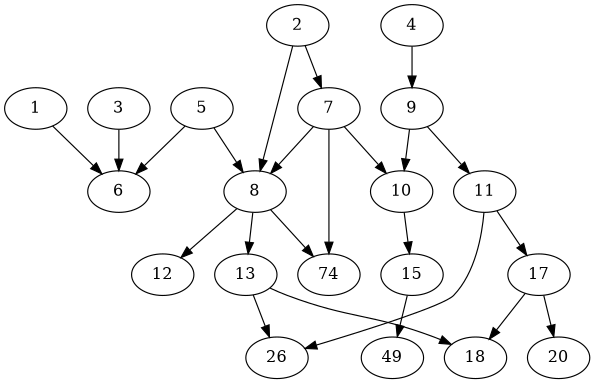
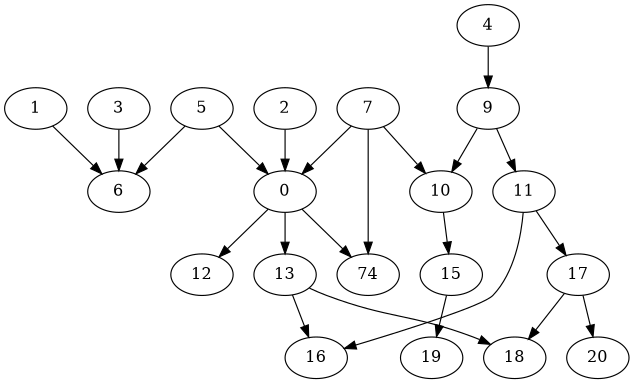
(311, 61) -> none
(255, 192) -> (285, 192)
(277, 358) -> (316, 358)
(392, 358) -> (432, 358)
